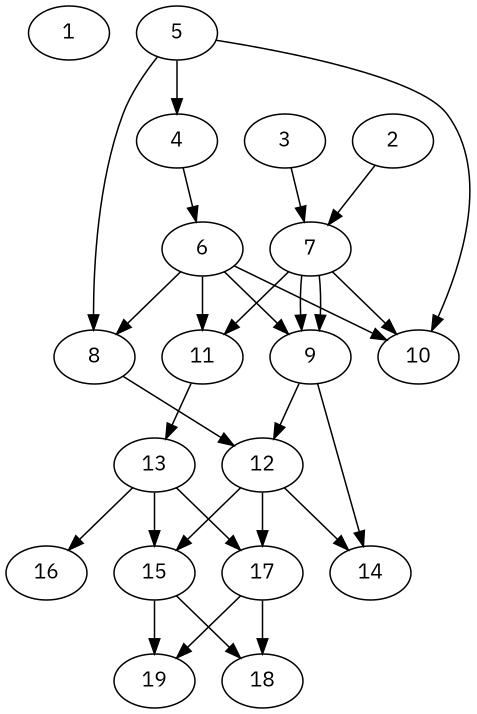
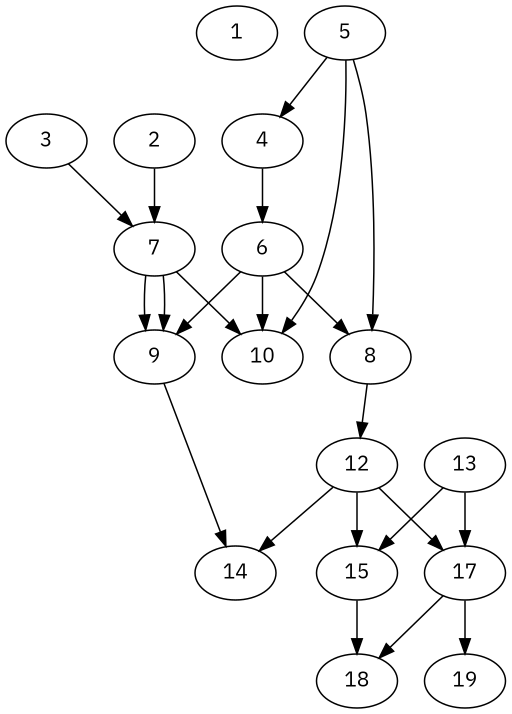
(202, 357) -> none
(290, 404) -> none
(46, 573) -> none
(154, 620) -> none
